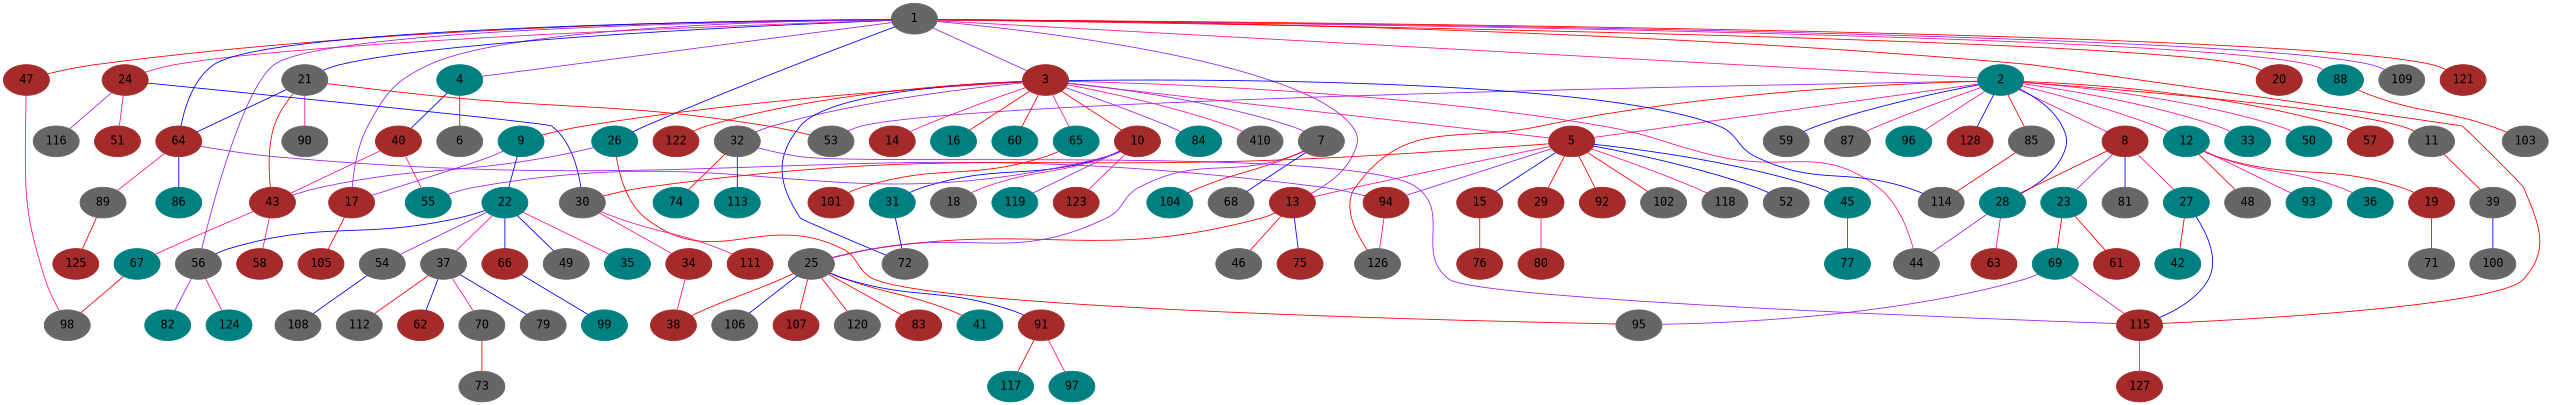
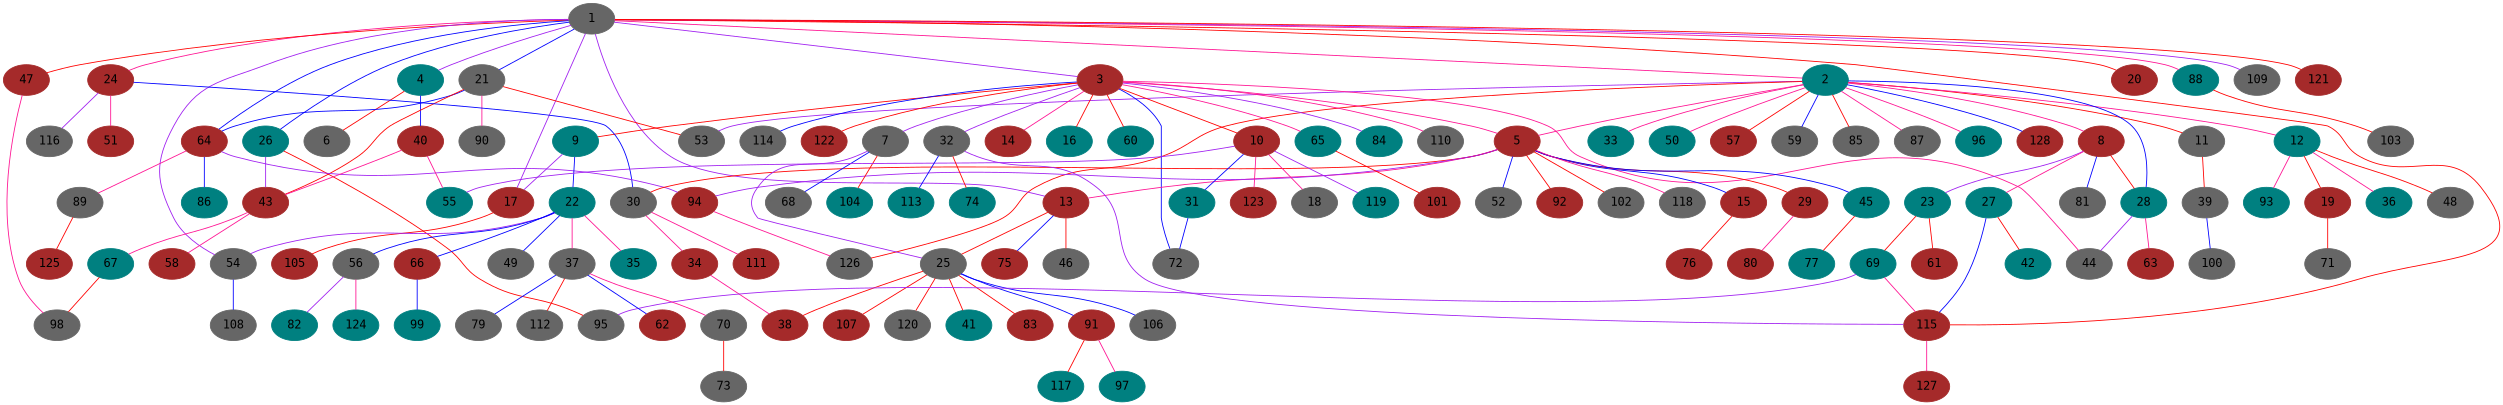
(299, 56) -> (285, 59)
(1260, 141) -> (1441, 141)
(1986, 172) -> none
